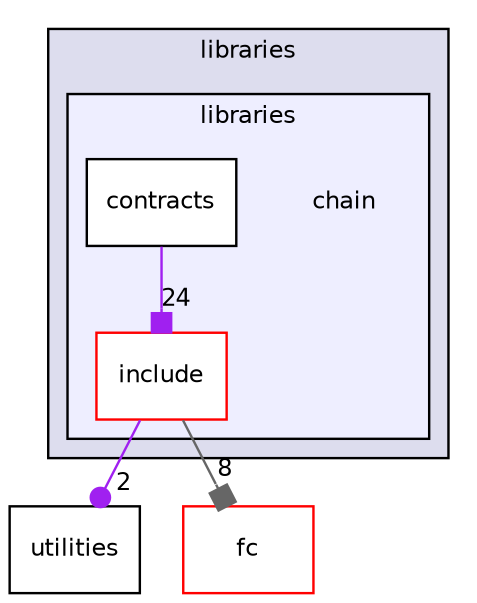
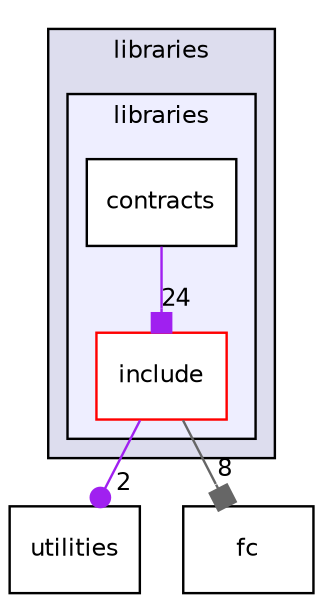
(345, 203) -> none
(248, 550) -> (248, 550)
